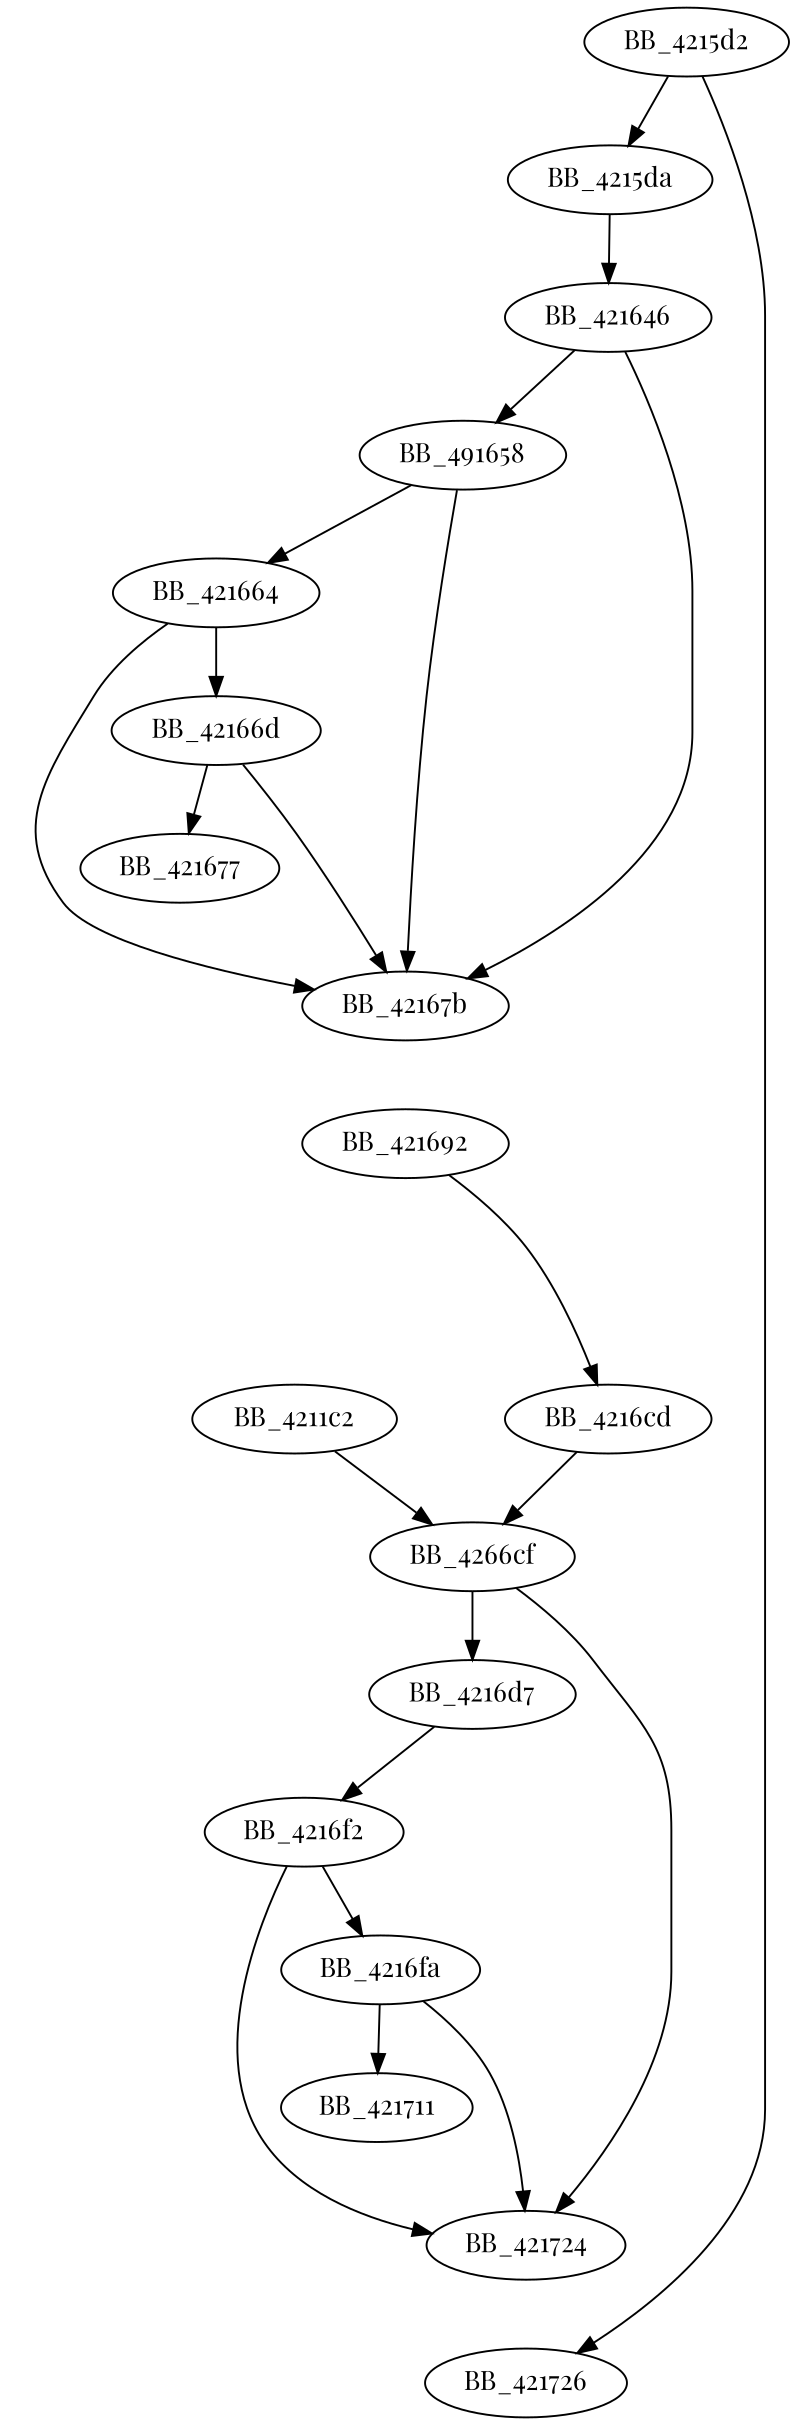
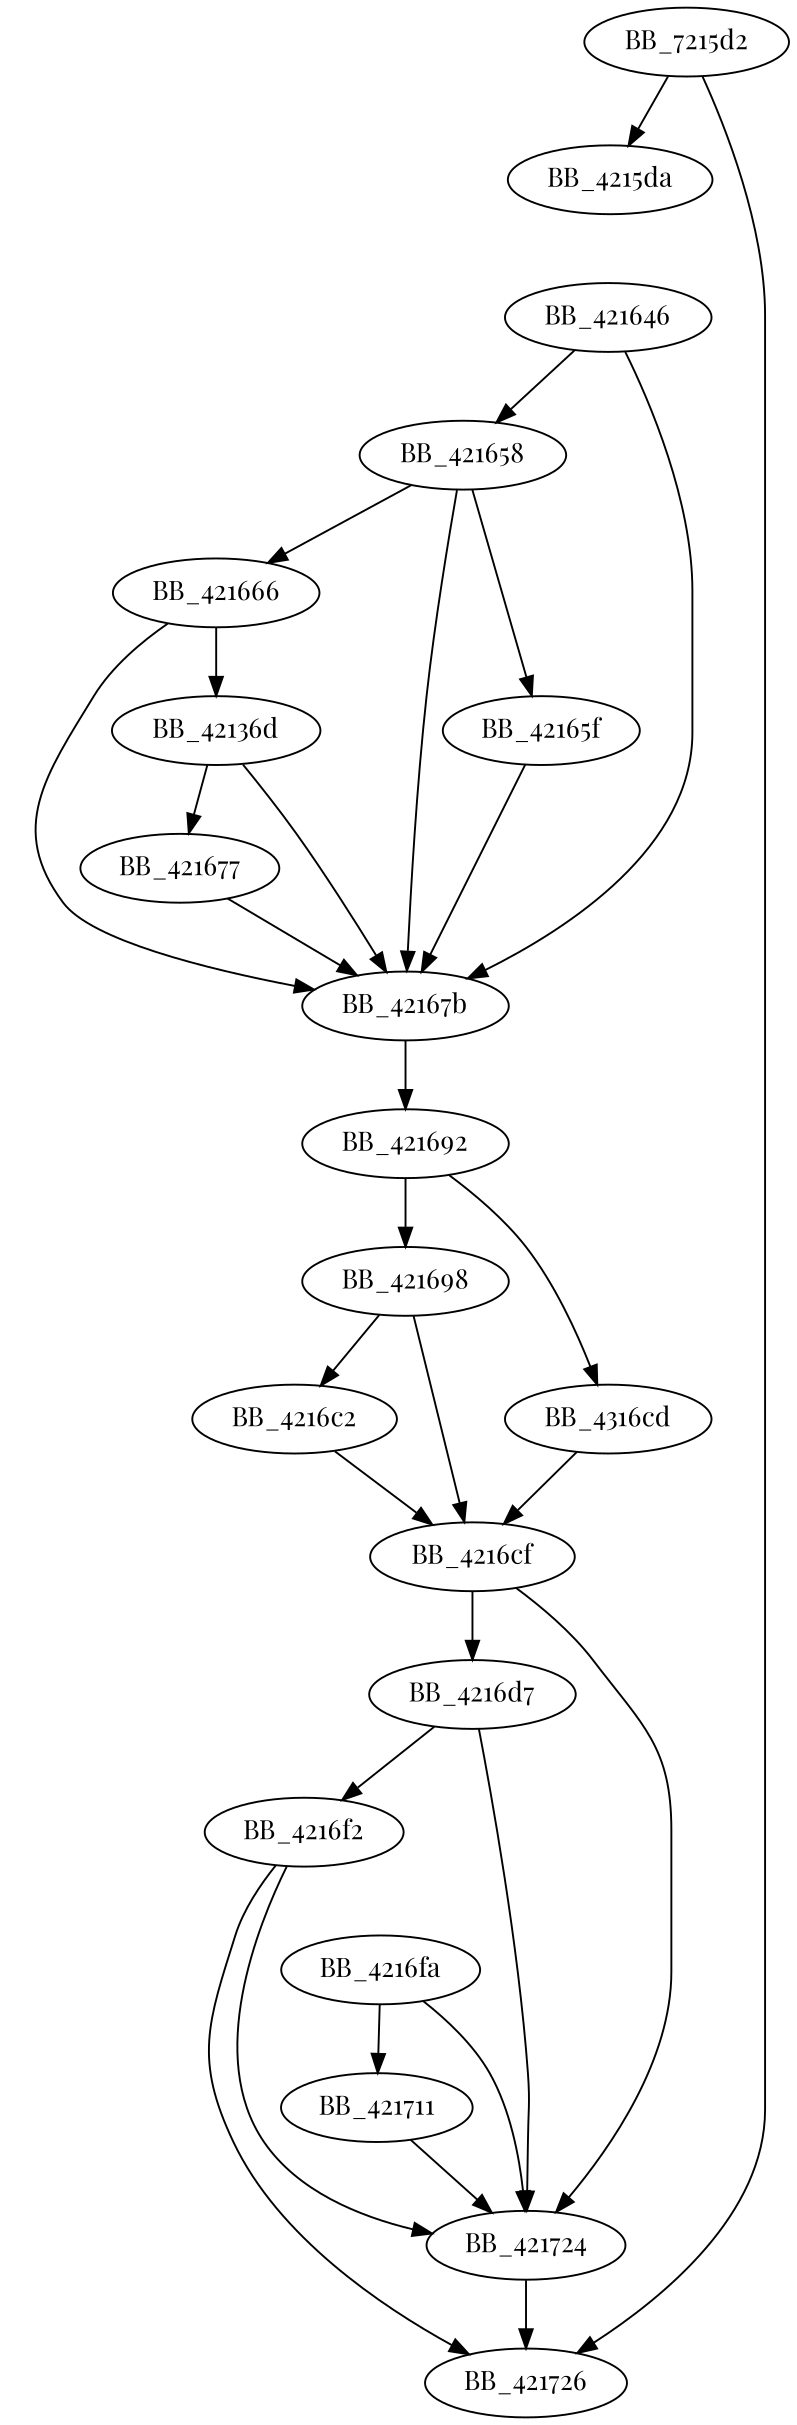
(687, 42) -> (687, 42)
(609, 239) -> none
(463, 455) -> (463, 455)
(216, 593) -> (216, 593)
(216, 731) -> (216, 731)
none -> (541, 731)
none -> (284, 932)
none -> (406, 1065)
none -> (406, 1281)
(295, 1419) -> (295, 1419)
(608, 1419) -> (608, 1419)
(472, 1557) -> (472, 1557)
(338, 1893) -> (235, 2145)
none -> (516, 1959)
none -> (444, 2170)
none -> (526, 2305)
